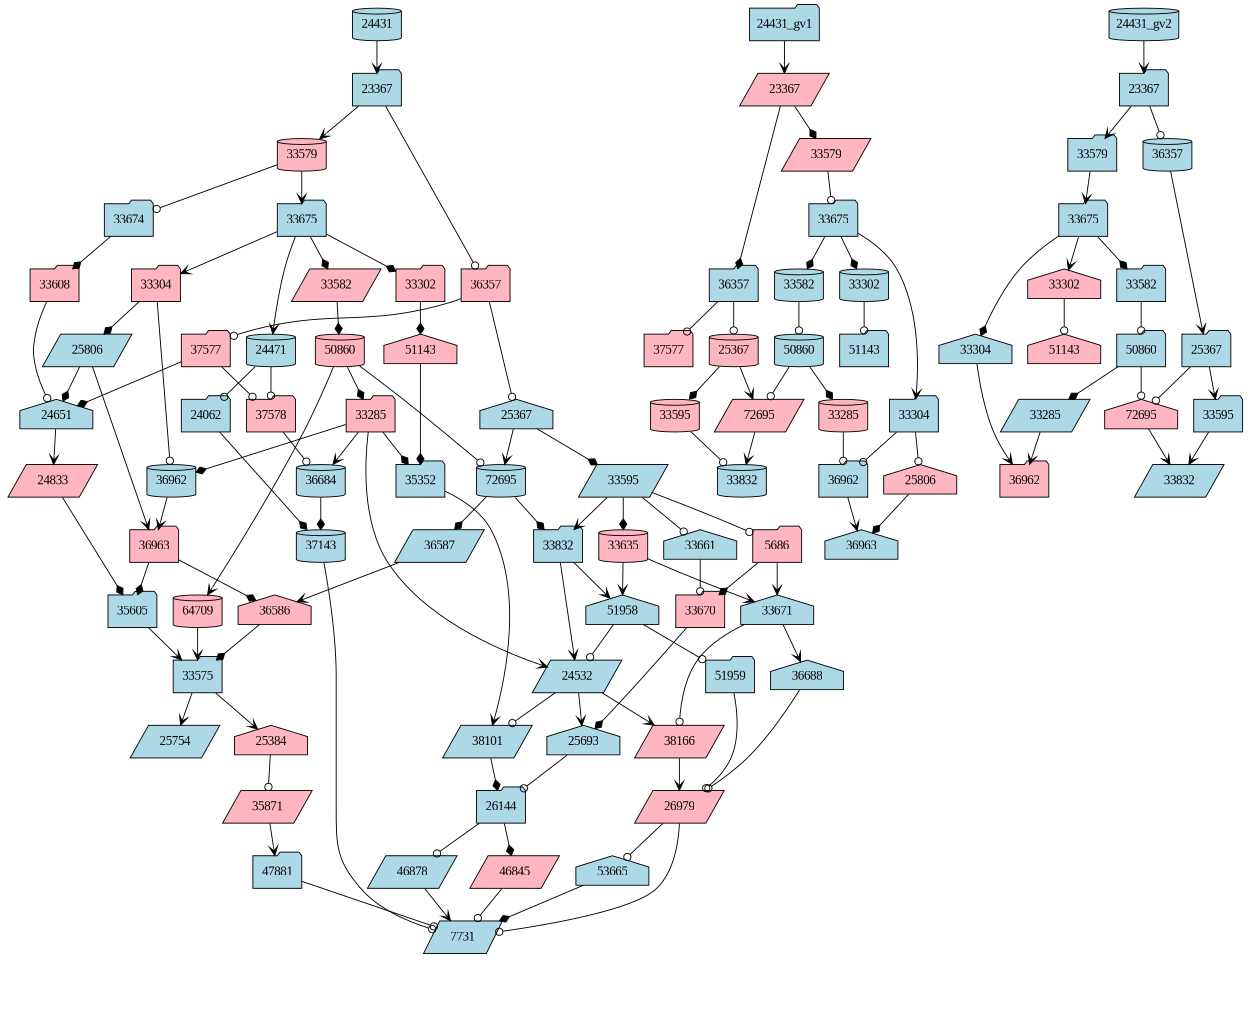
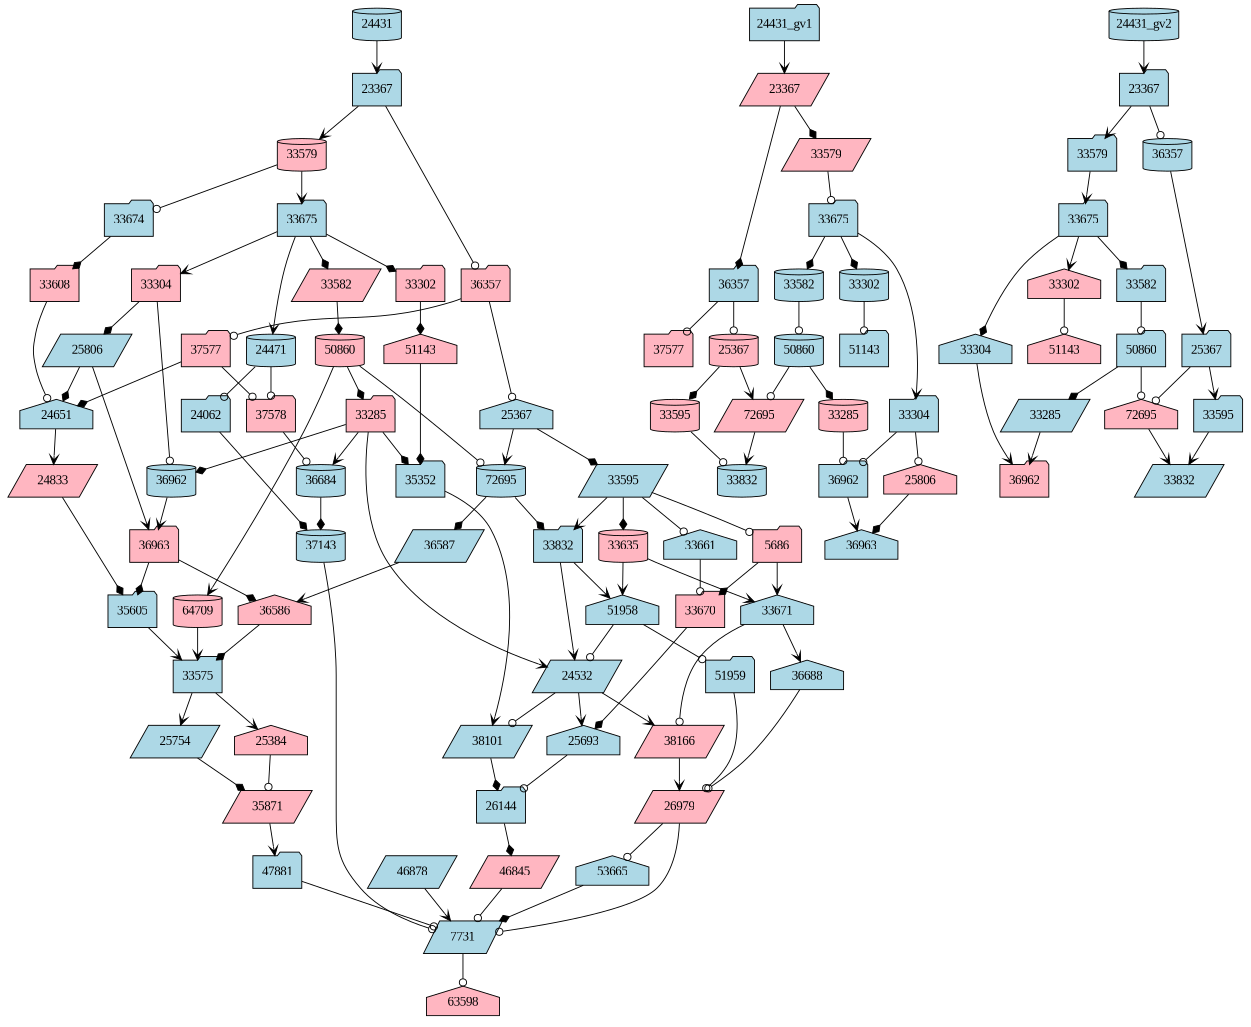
none -> (217, 771)
(460, 837) -> none
none -> (463, 1002)
